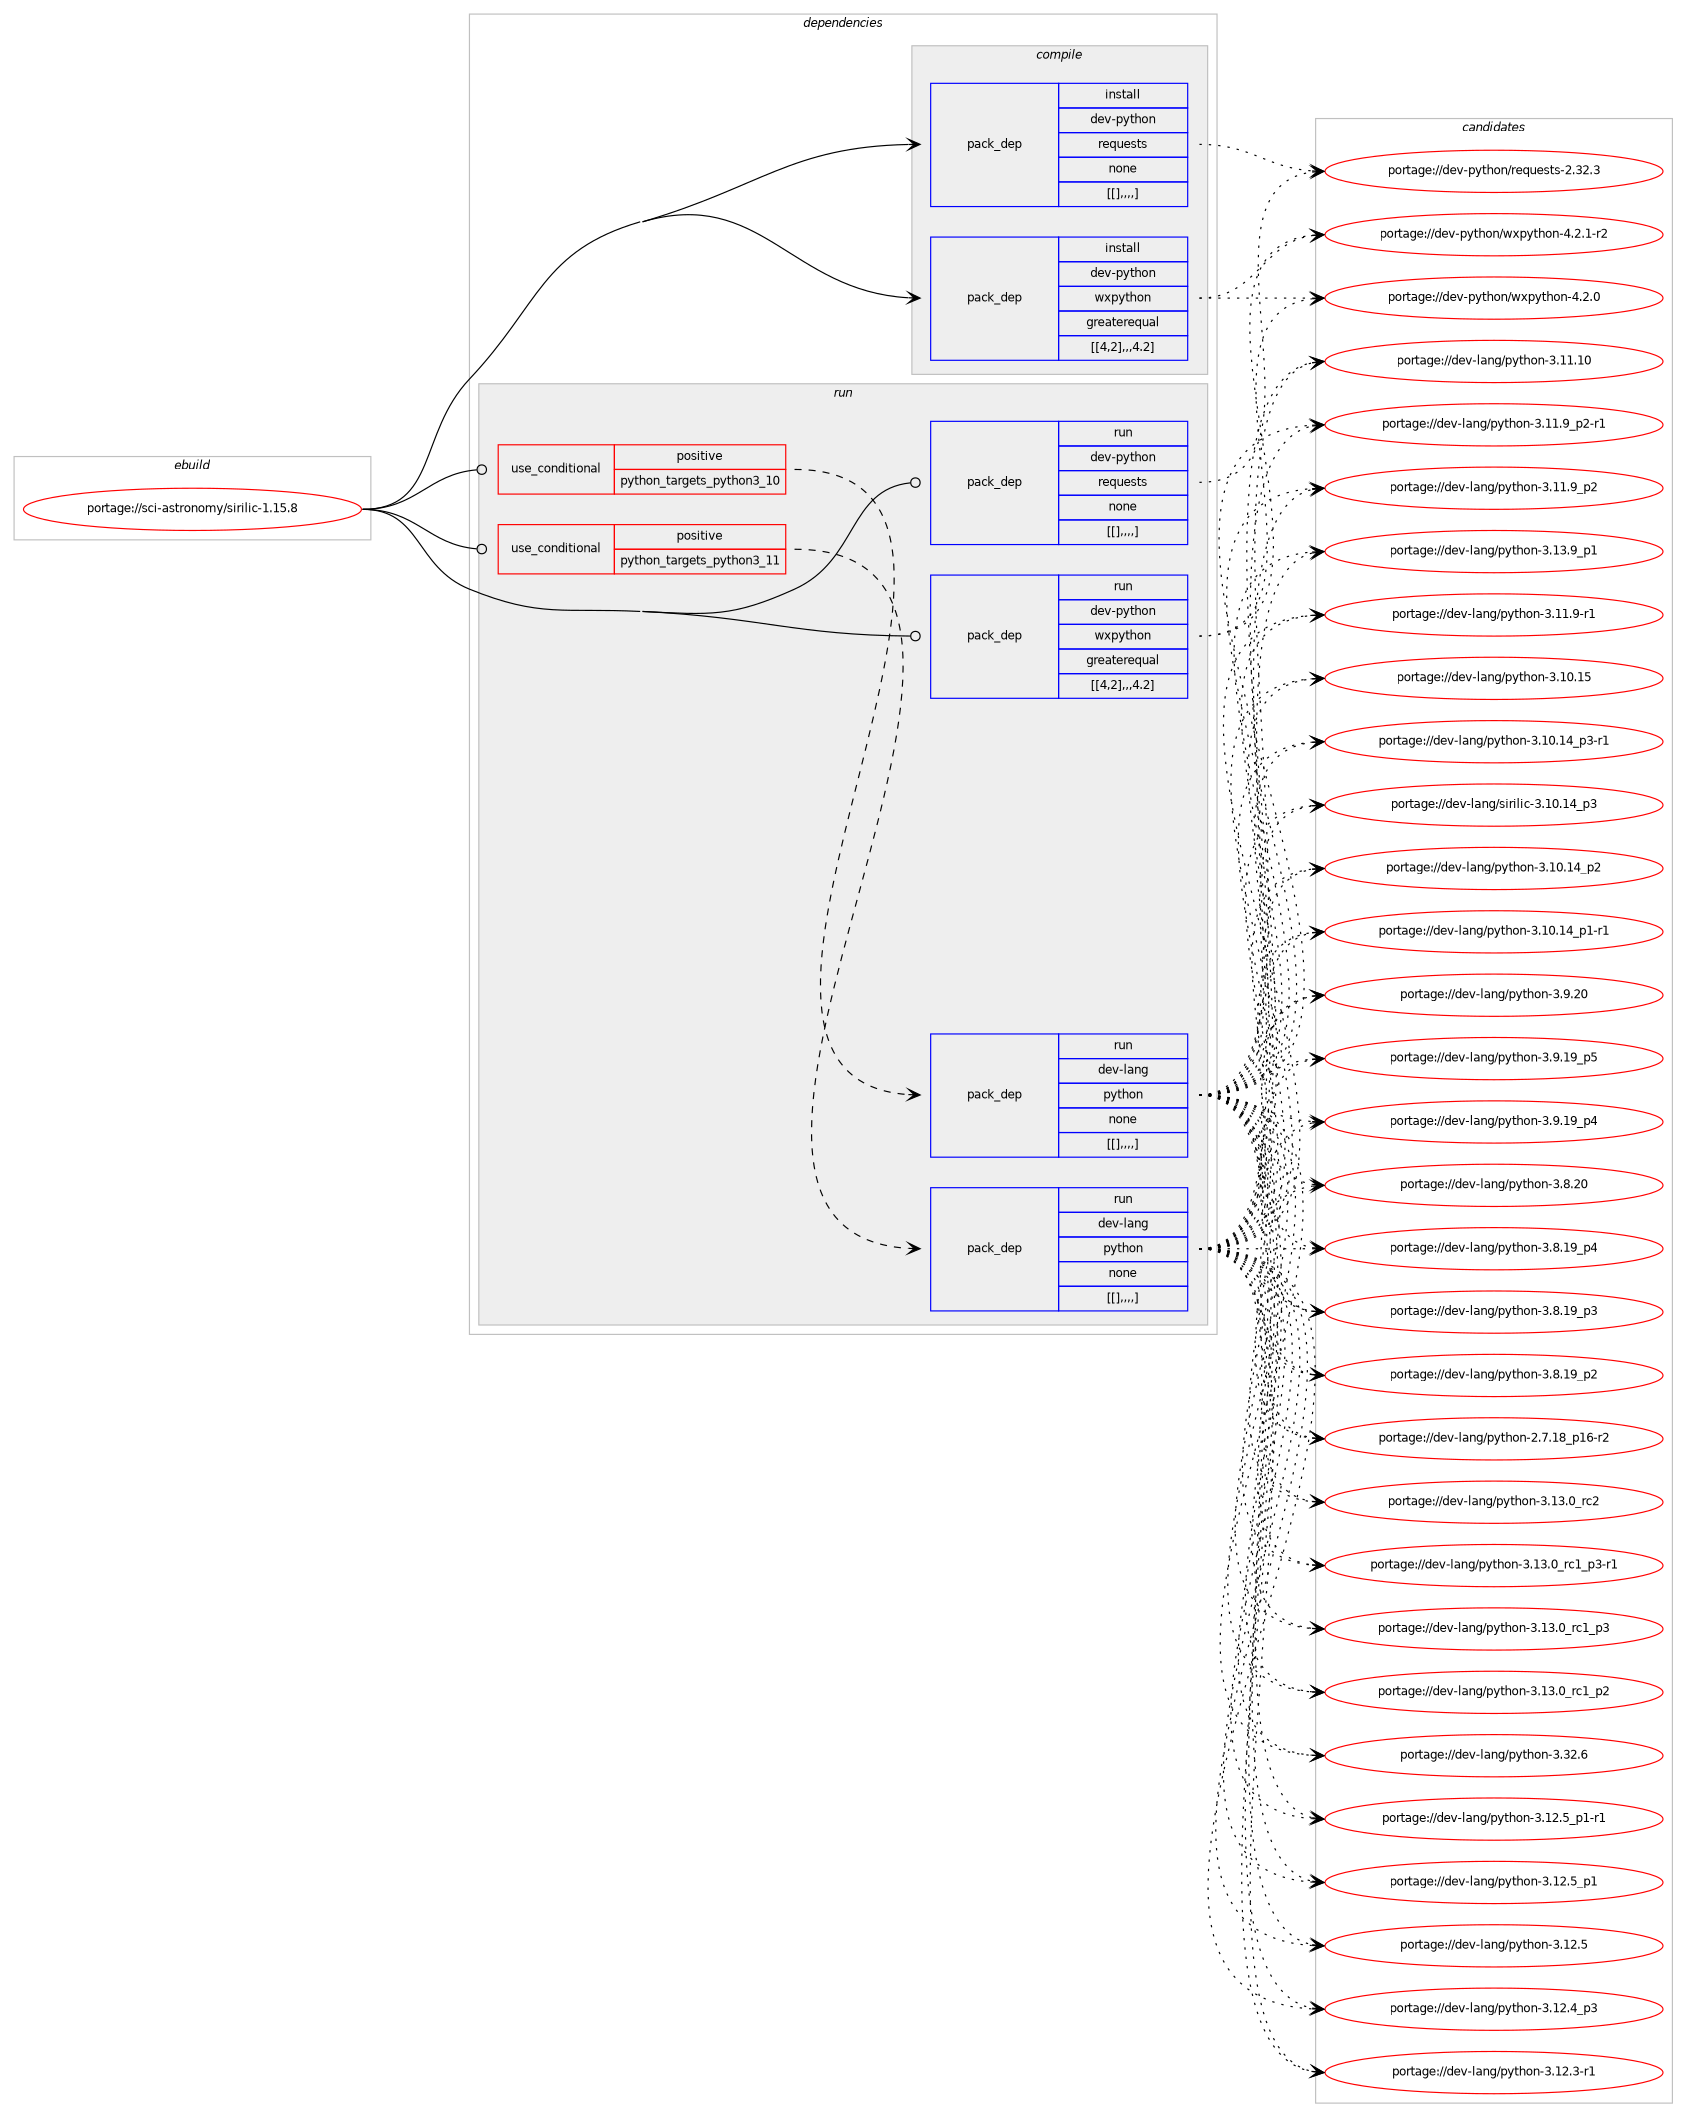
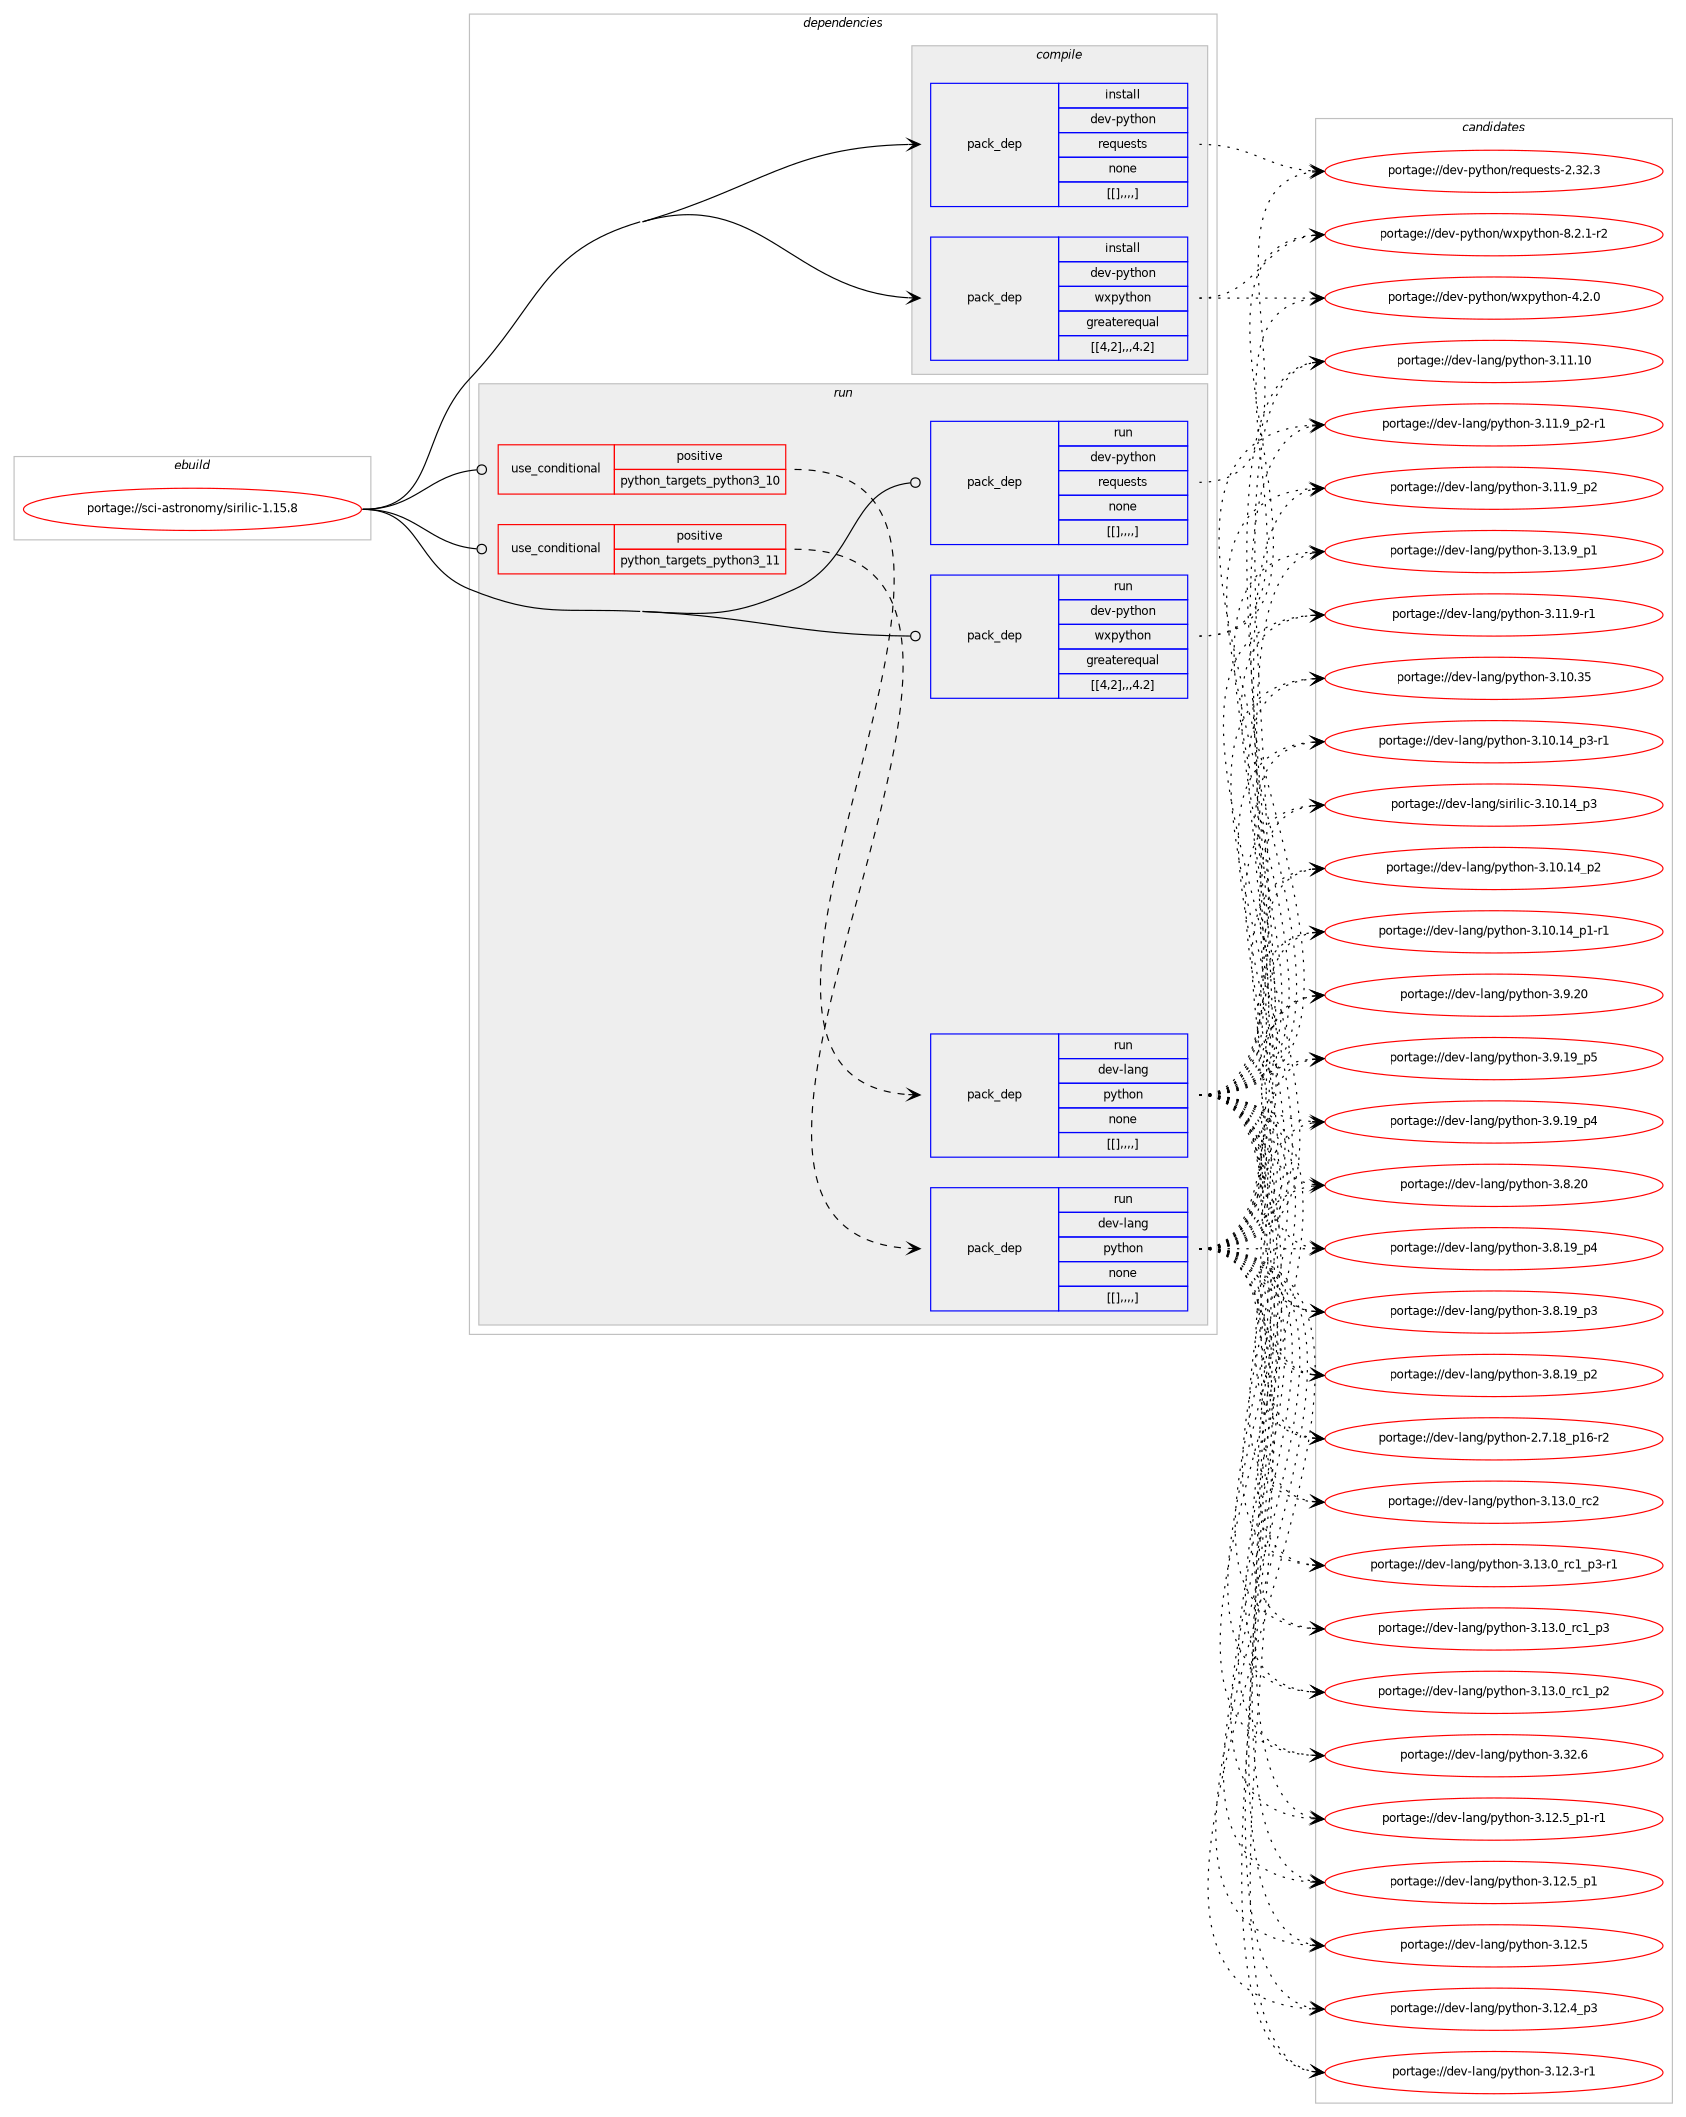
(1494, 235) -> (1494, 235)
(1494, 678) -> (1494, 678)
